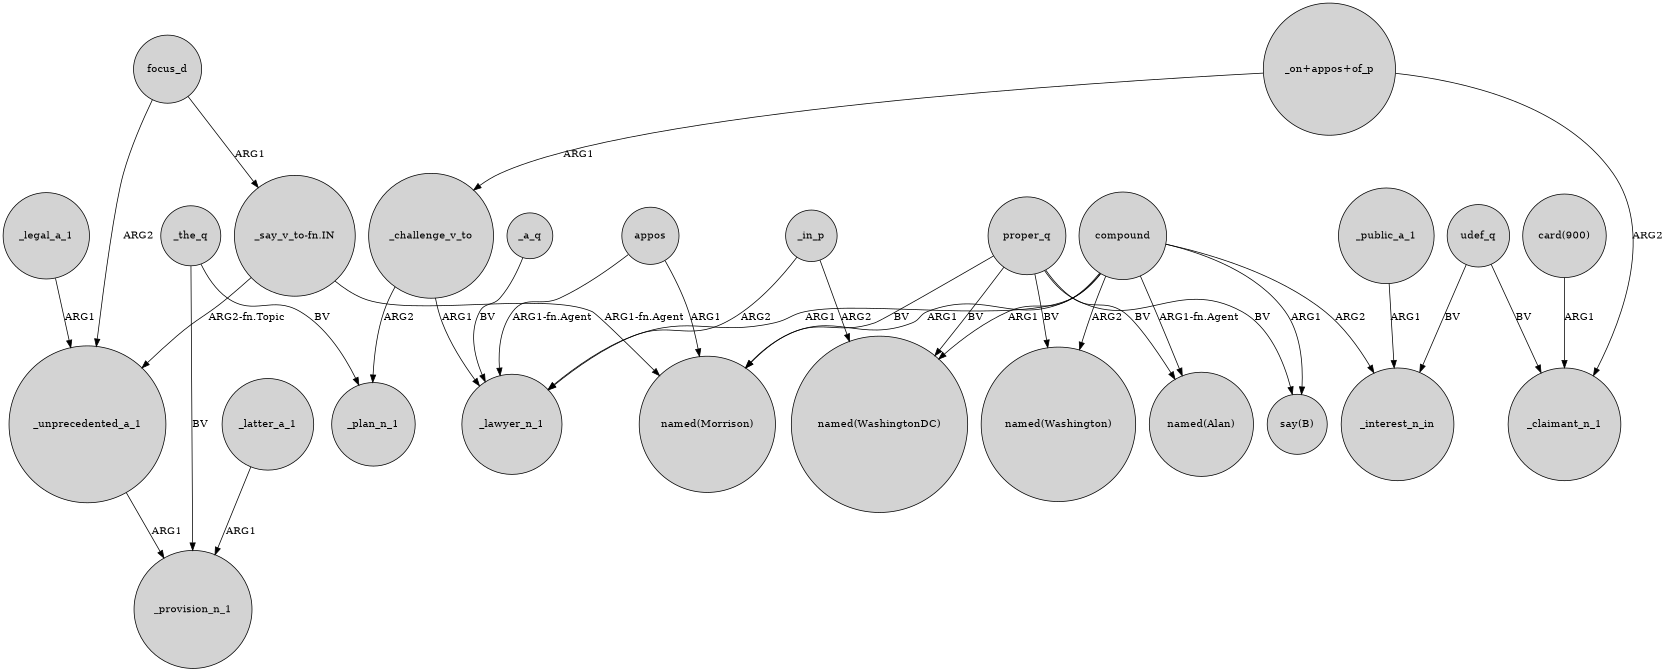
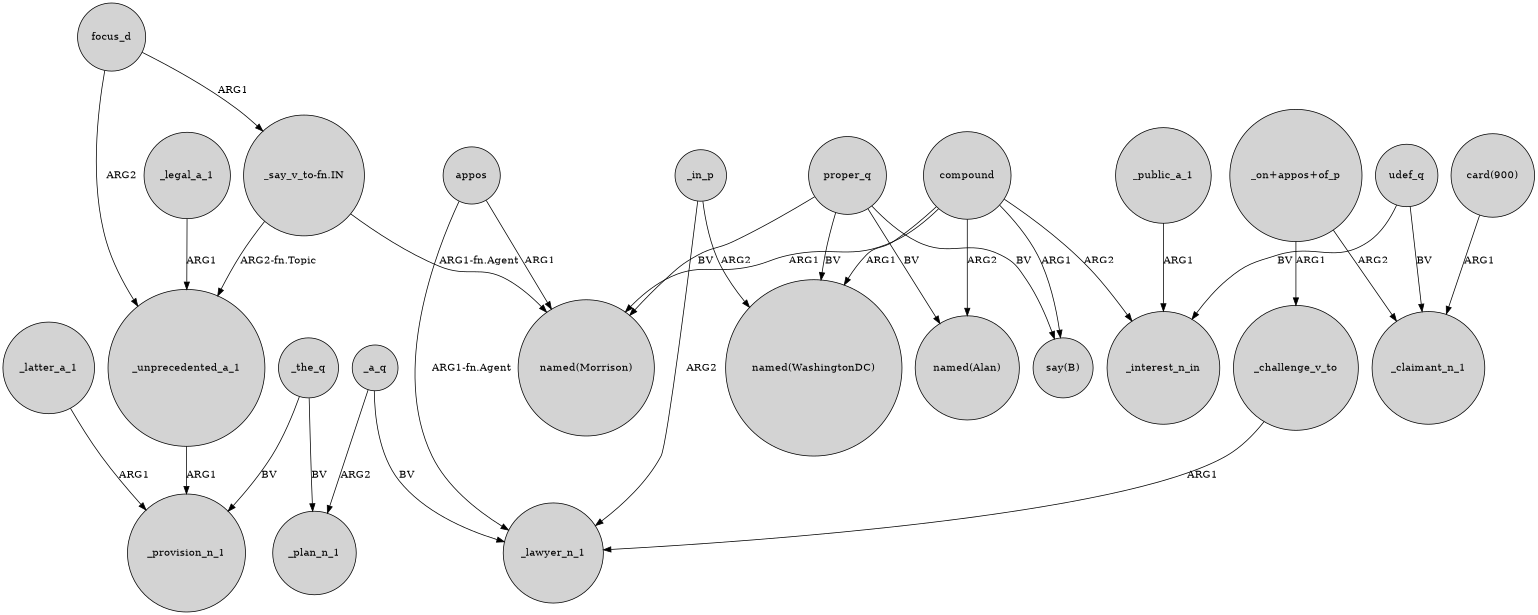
(824, 309) -> none
(1199, 317) -> (983, 261)
(379, 330) -> (349, 448)
(1058, 424) -> none
